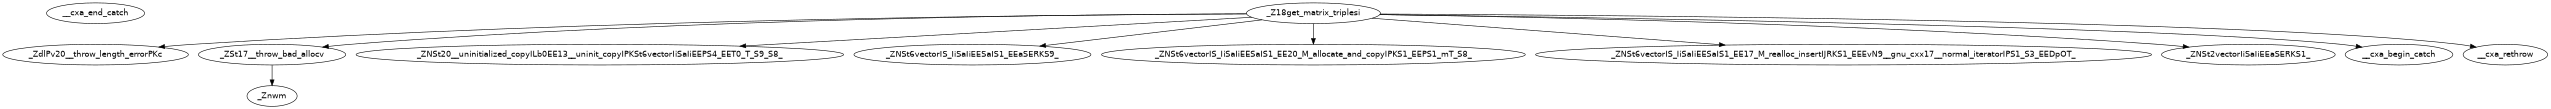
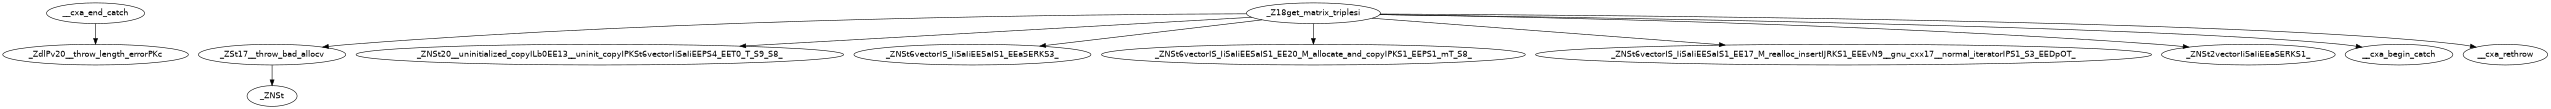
(597, 26) -> (96, 31)
(972, 55) -> (972, 55)
(272, 96) -> (272, 96)
